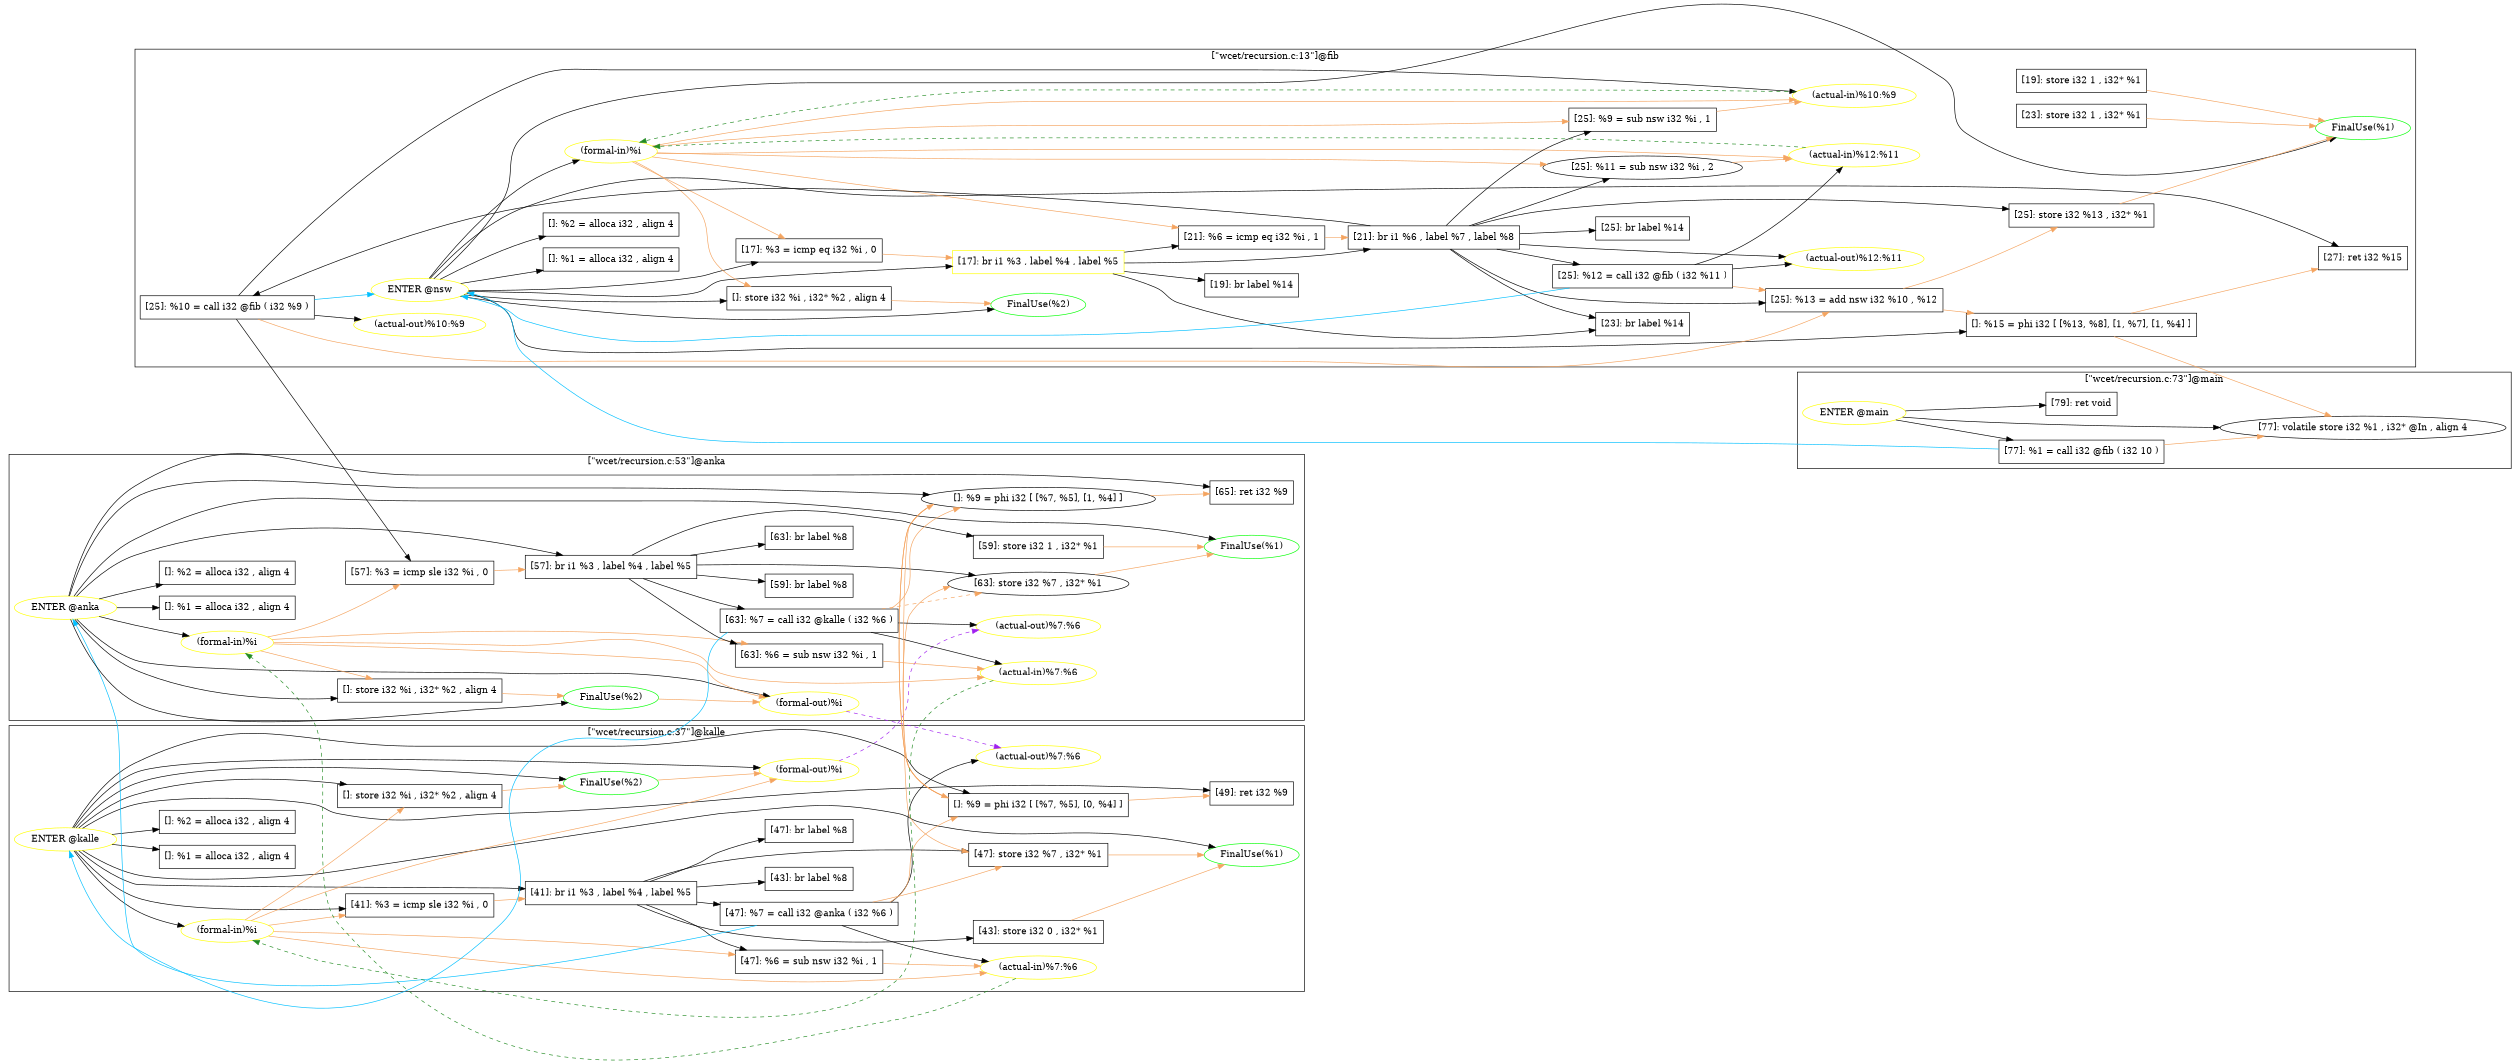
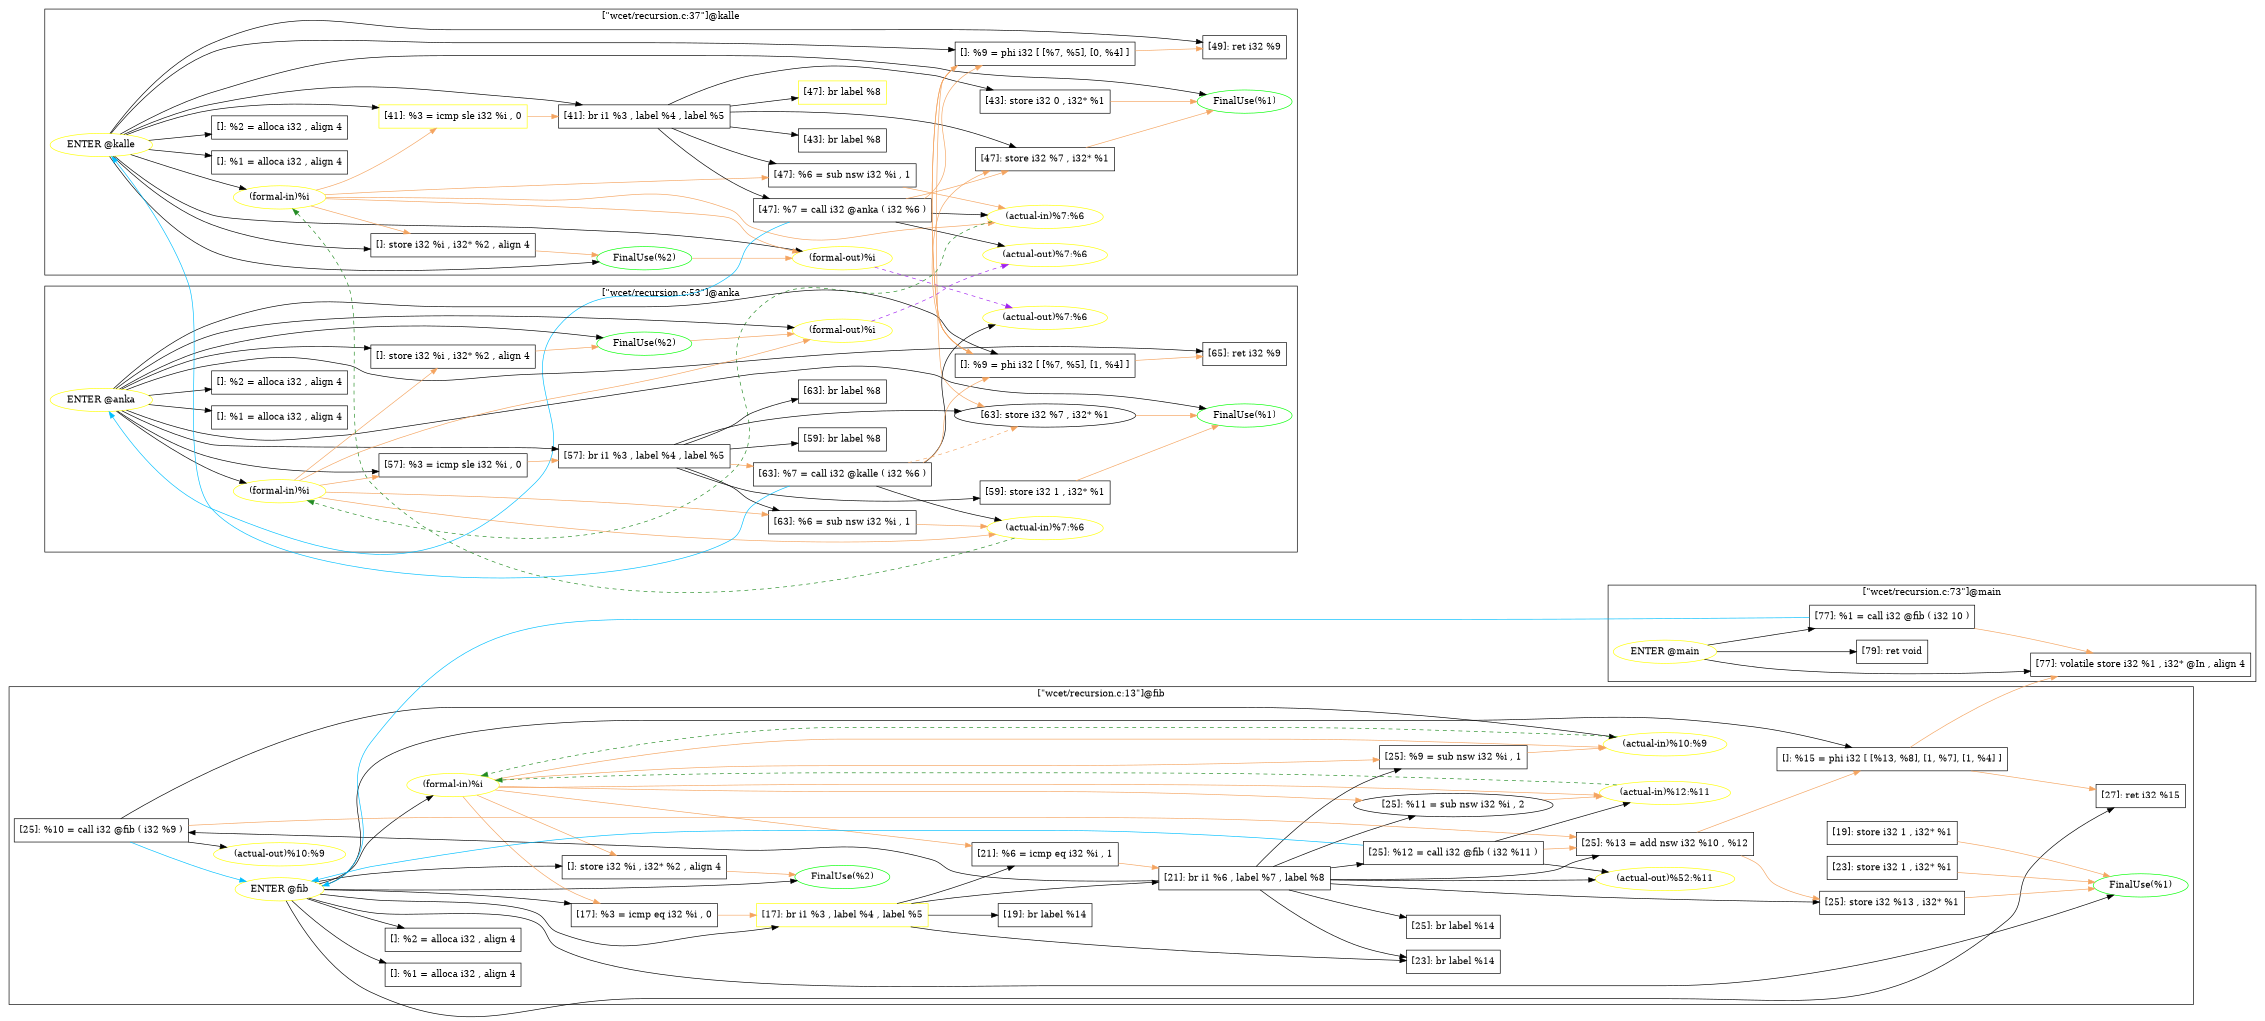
(1854, 259) -> (1665, 879)
(420, 290) -> (280, 889)
(2363, 428) -> (2141, 665)
(322, 437) -> (239, 464)
(1038, 499) -> (1045, 366)
(690, 594) -> (742, 465)
(809, 831) -> (842, 93)
(420, 905) -> (453, 116)
